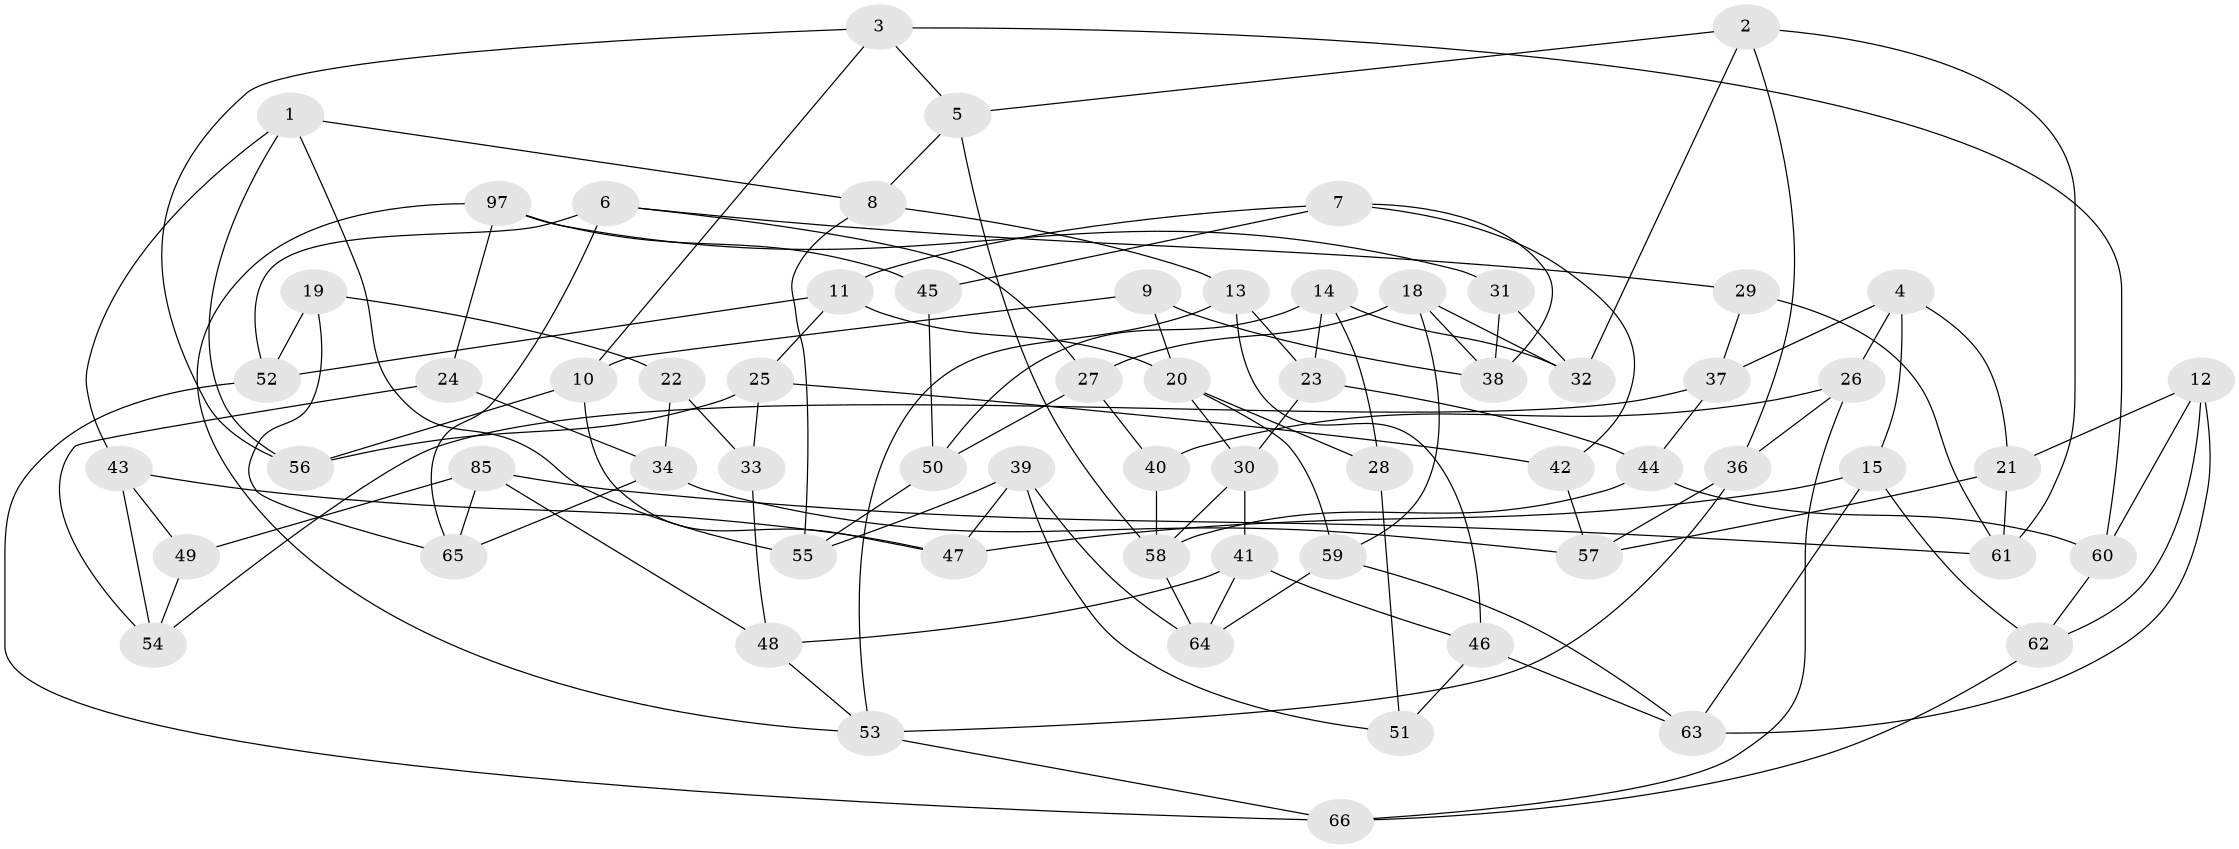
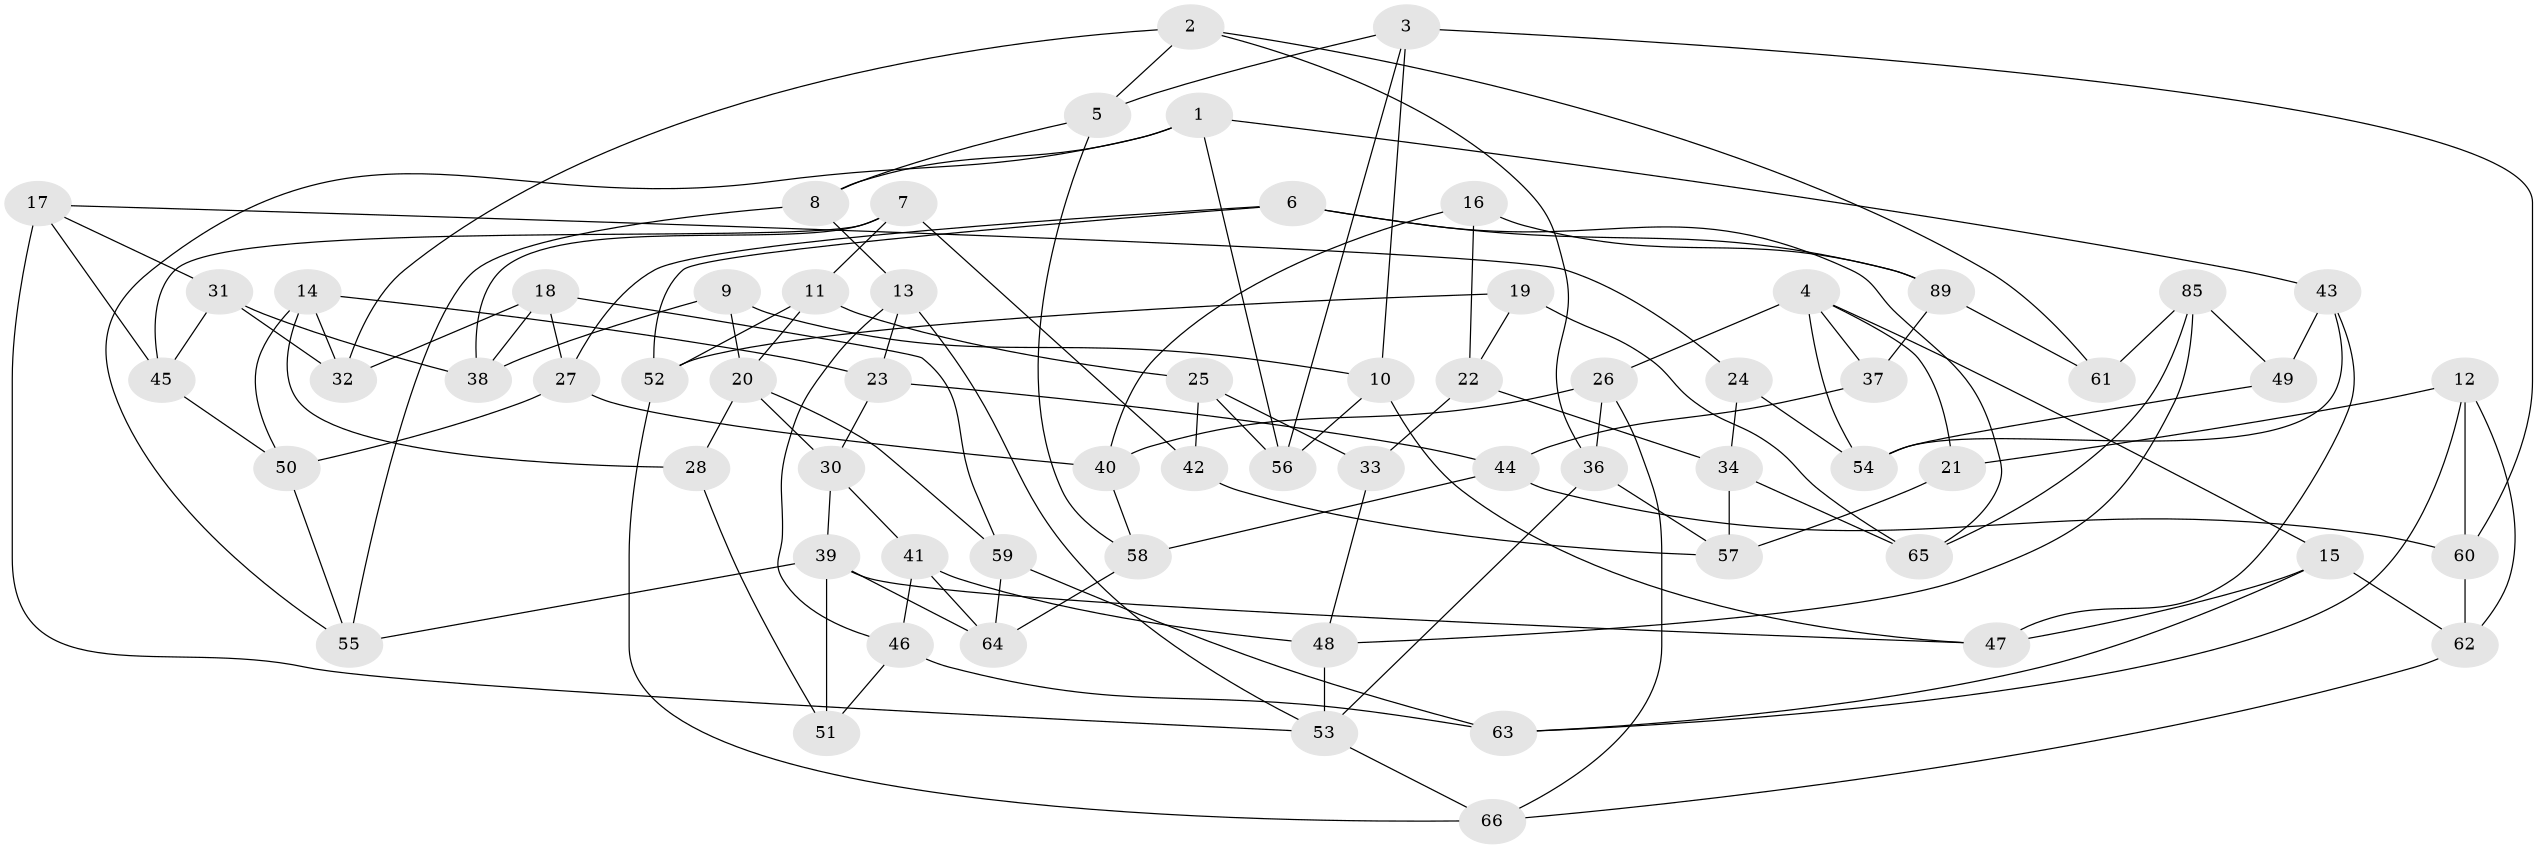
(498, 204) -> (38, 204)
none -> (1474, 204)
(1746, 292) -> (1941, 292)
none -> (191, 336)
(901, 405) -> (1824, 383)
(1201, 512) -> (829, 513)
(2005, 513) -> none
